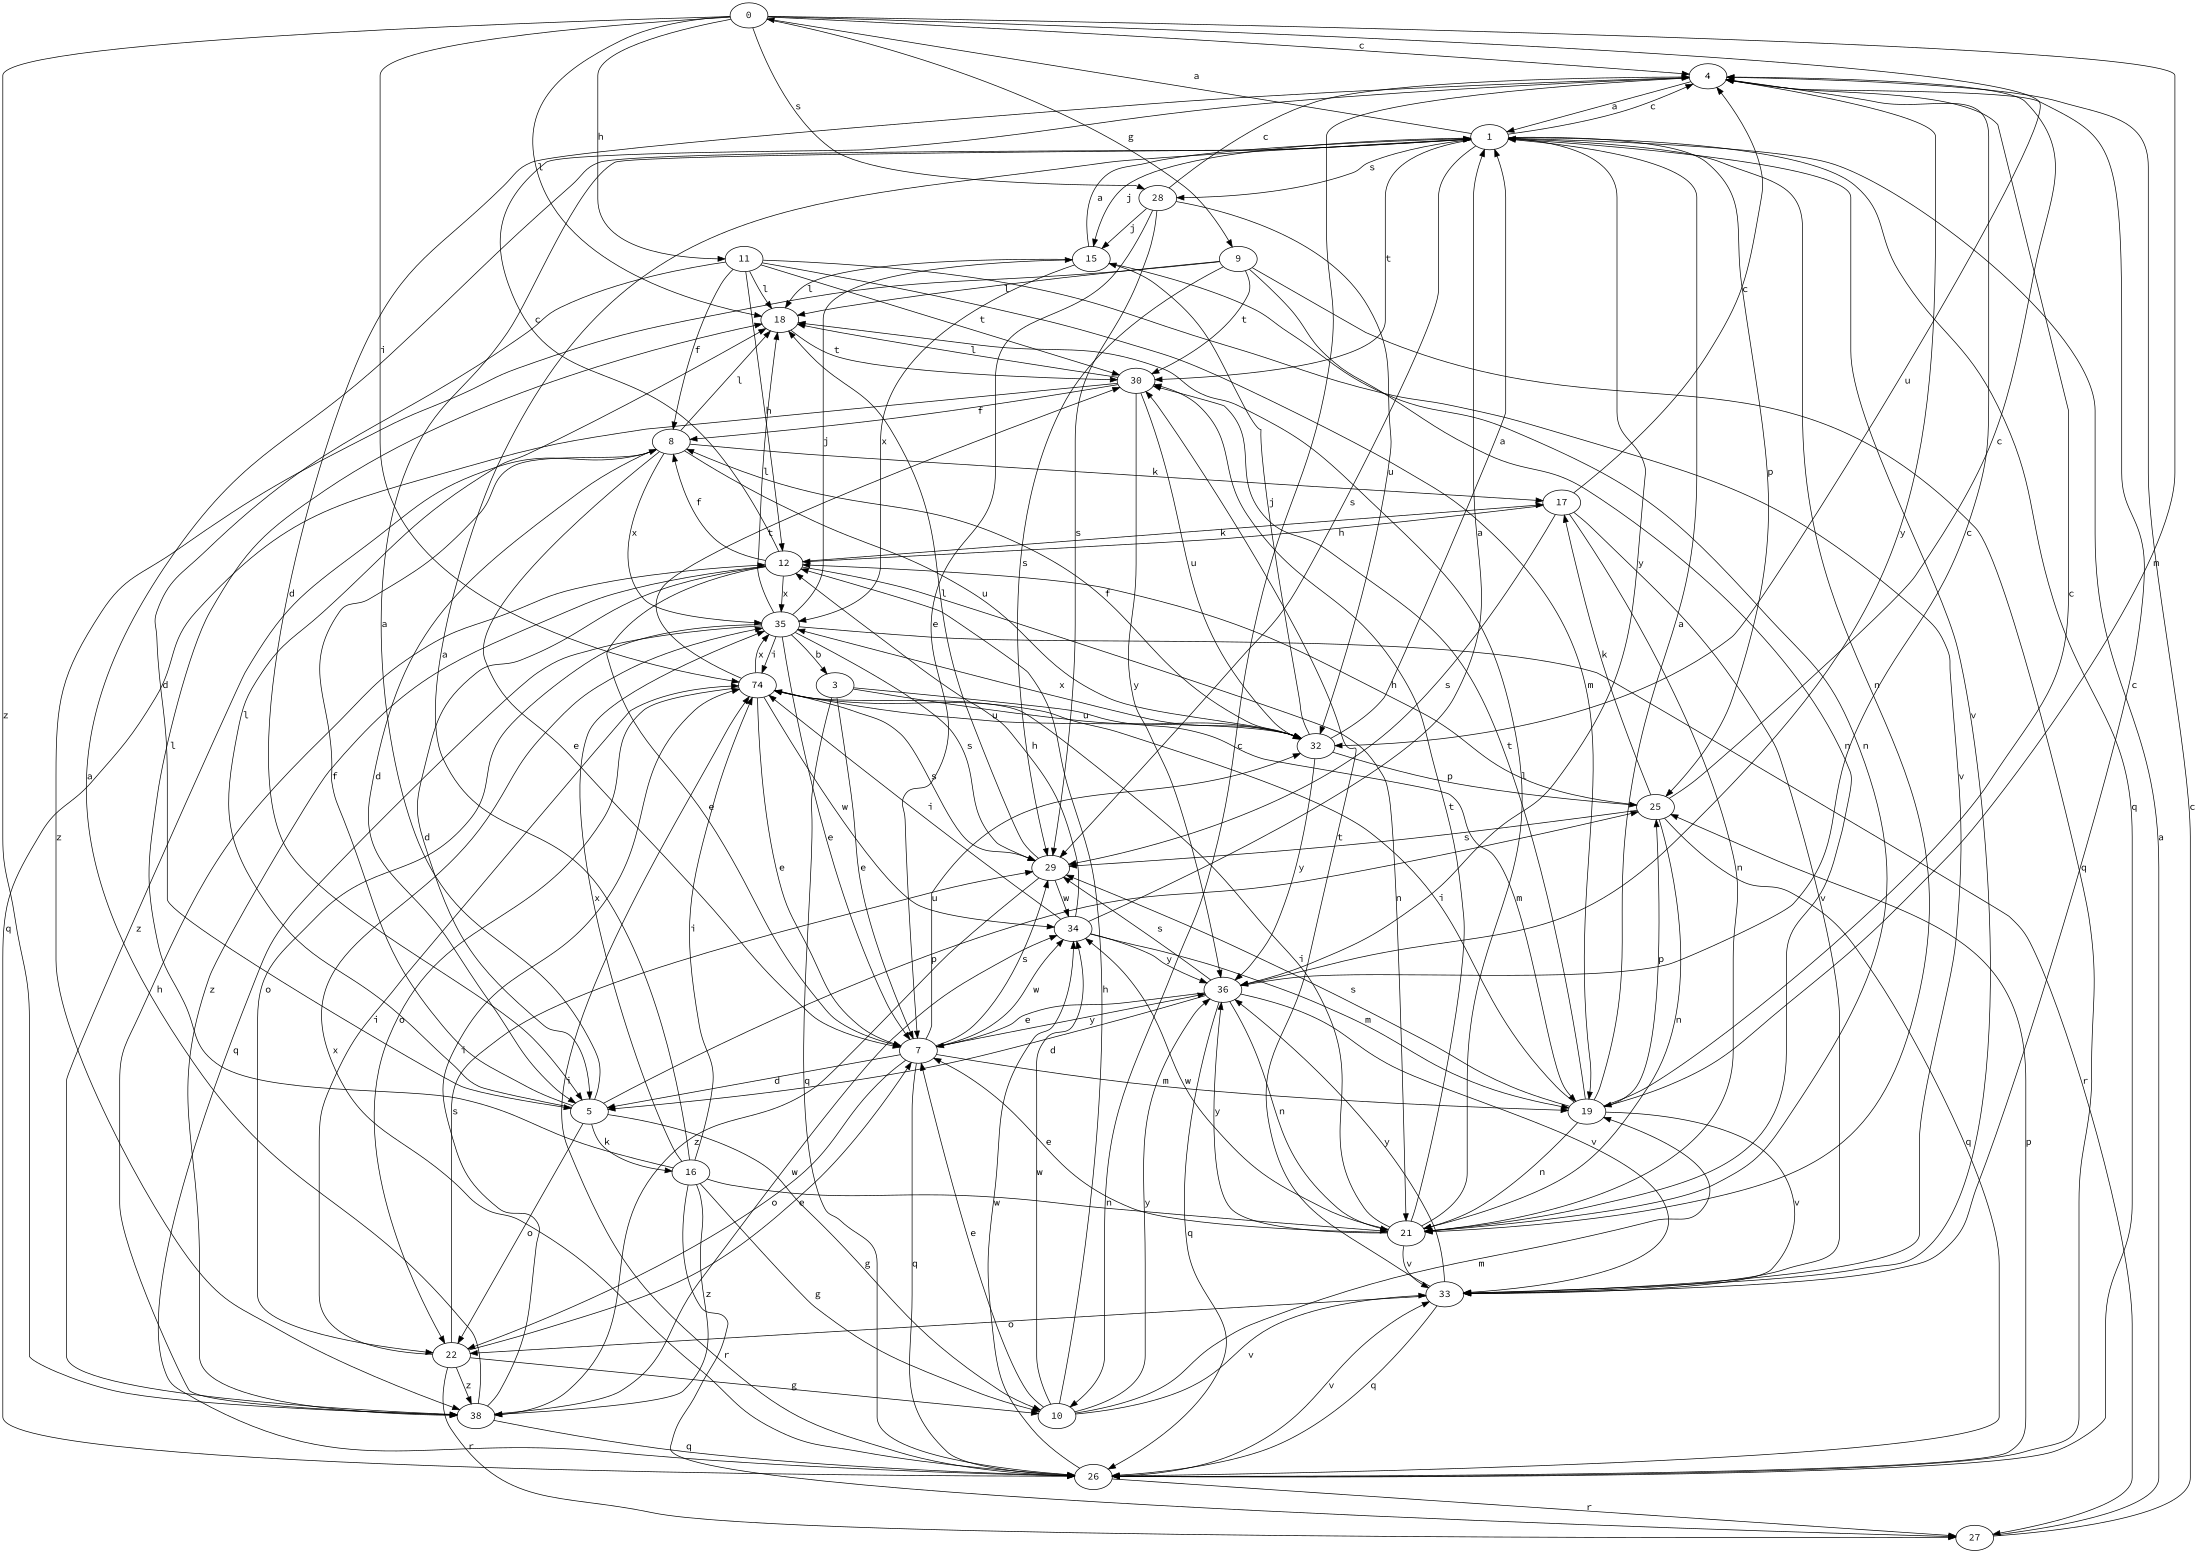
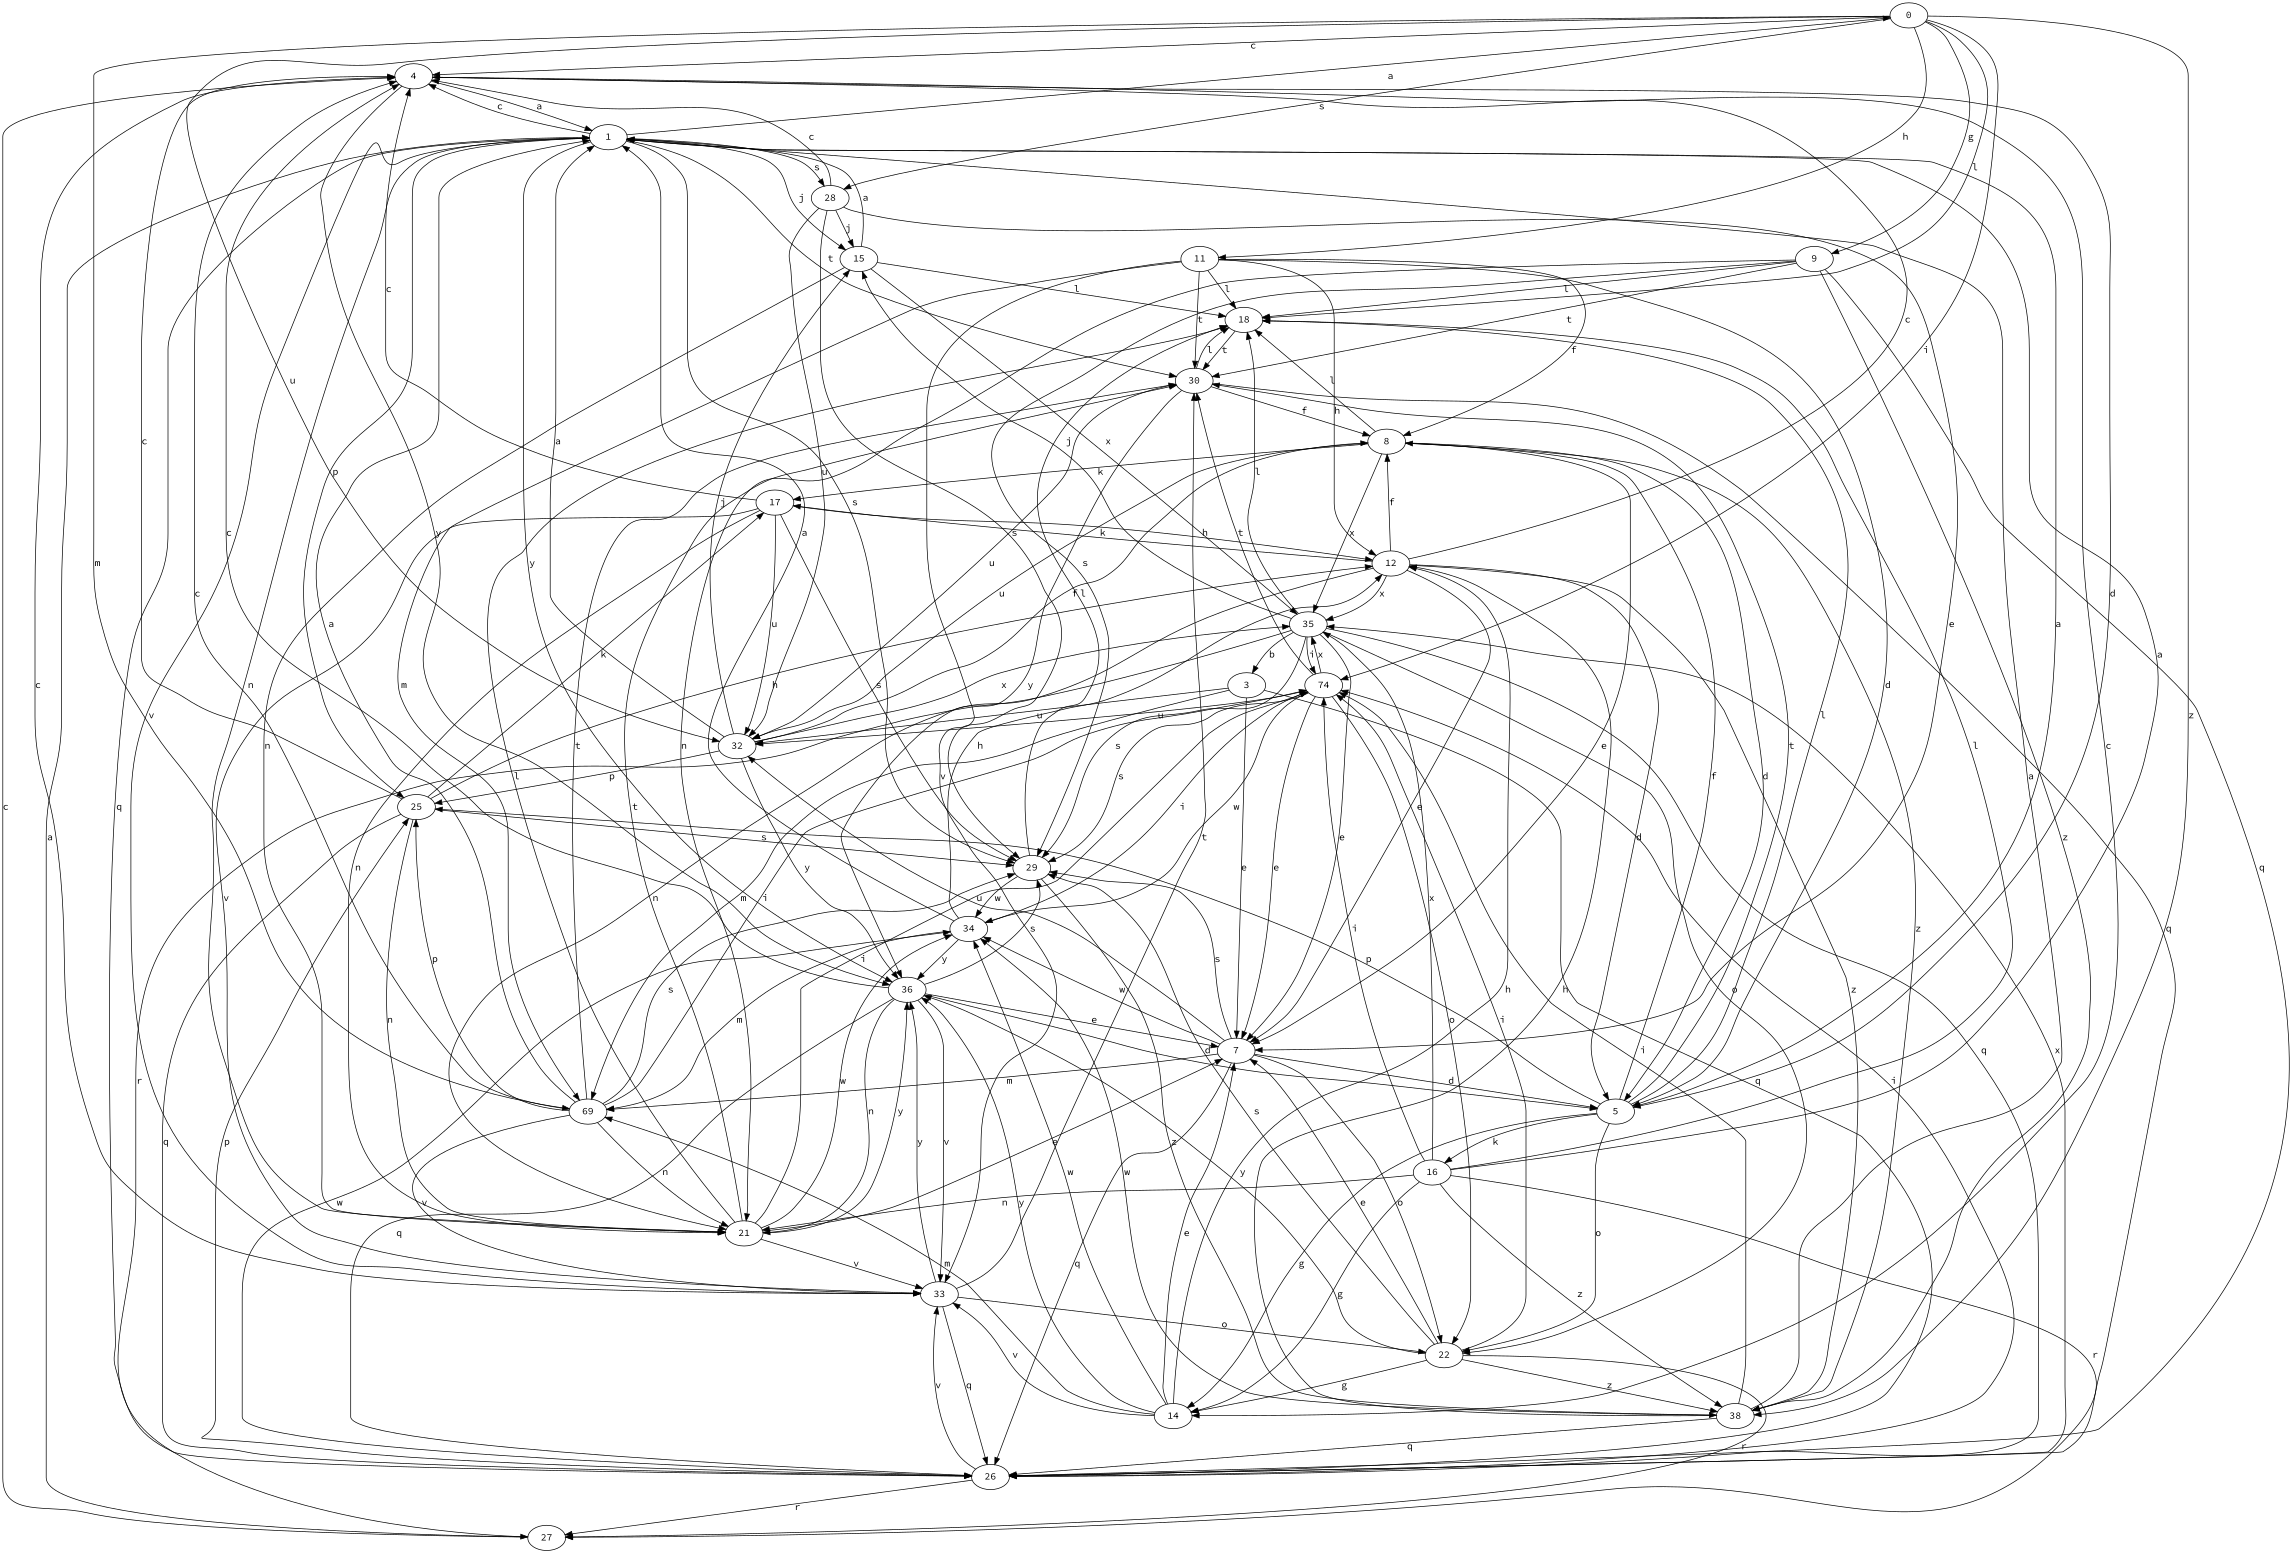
none -> (1742, 565)
none -> (771, 623)
(1067, 1021) -> (1201, 1153)
(1587, 1112) -> (588, 1112)
(1057, 1416) -> (1173, 1416)
